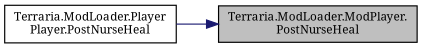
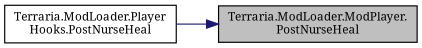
(90, 24) -> (90, 24)
